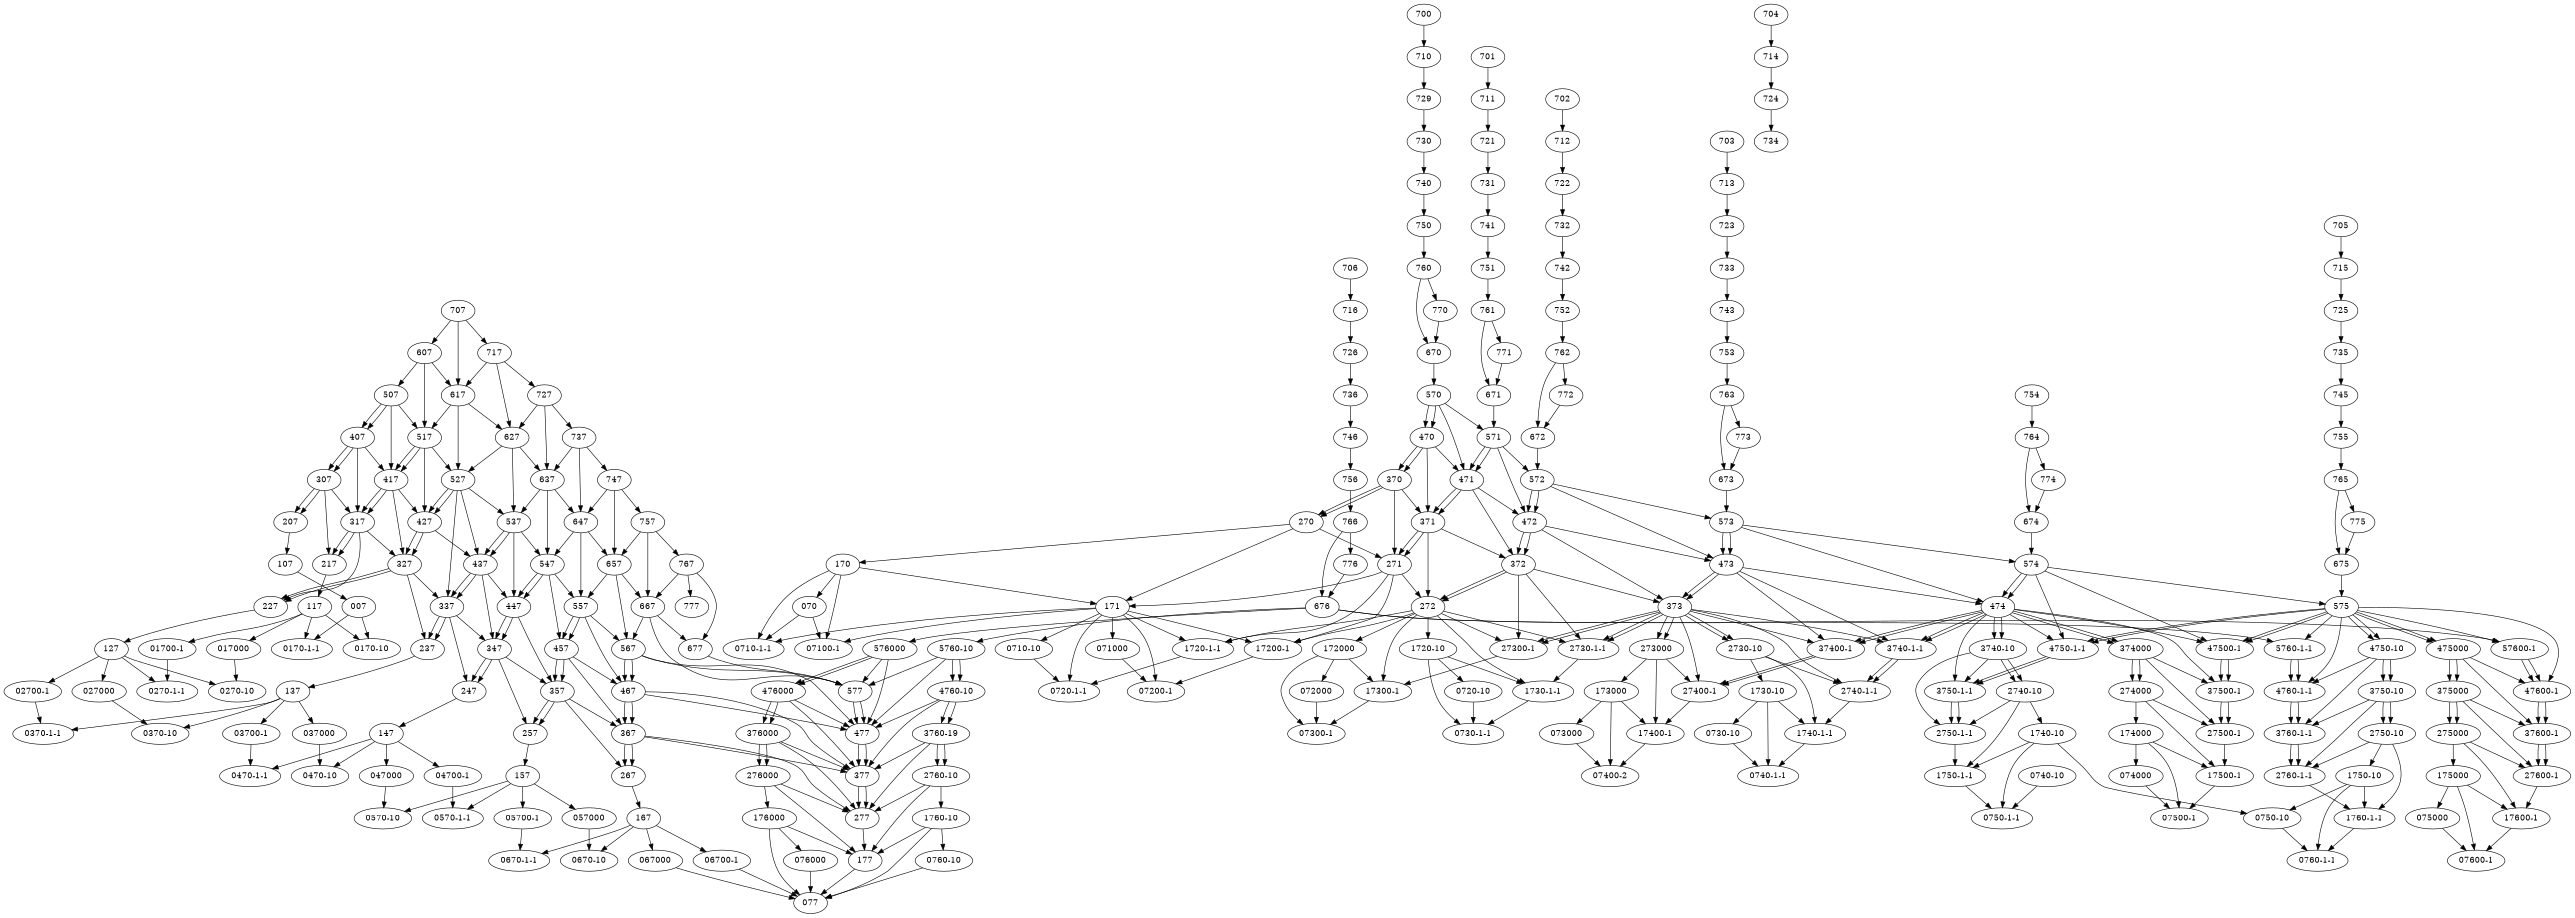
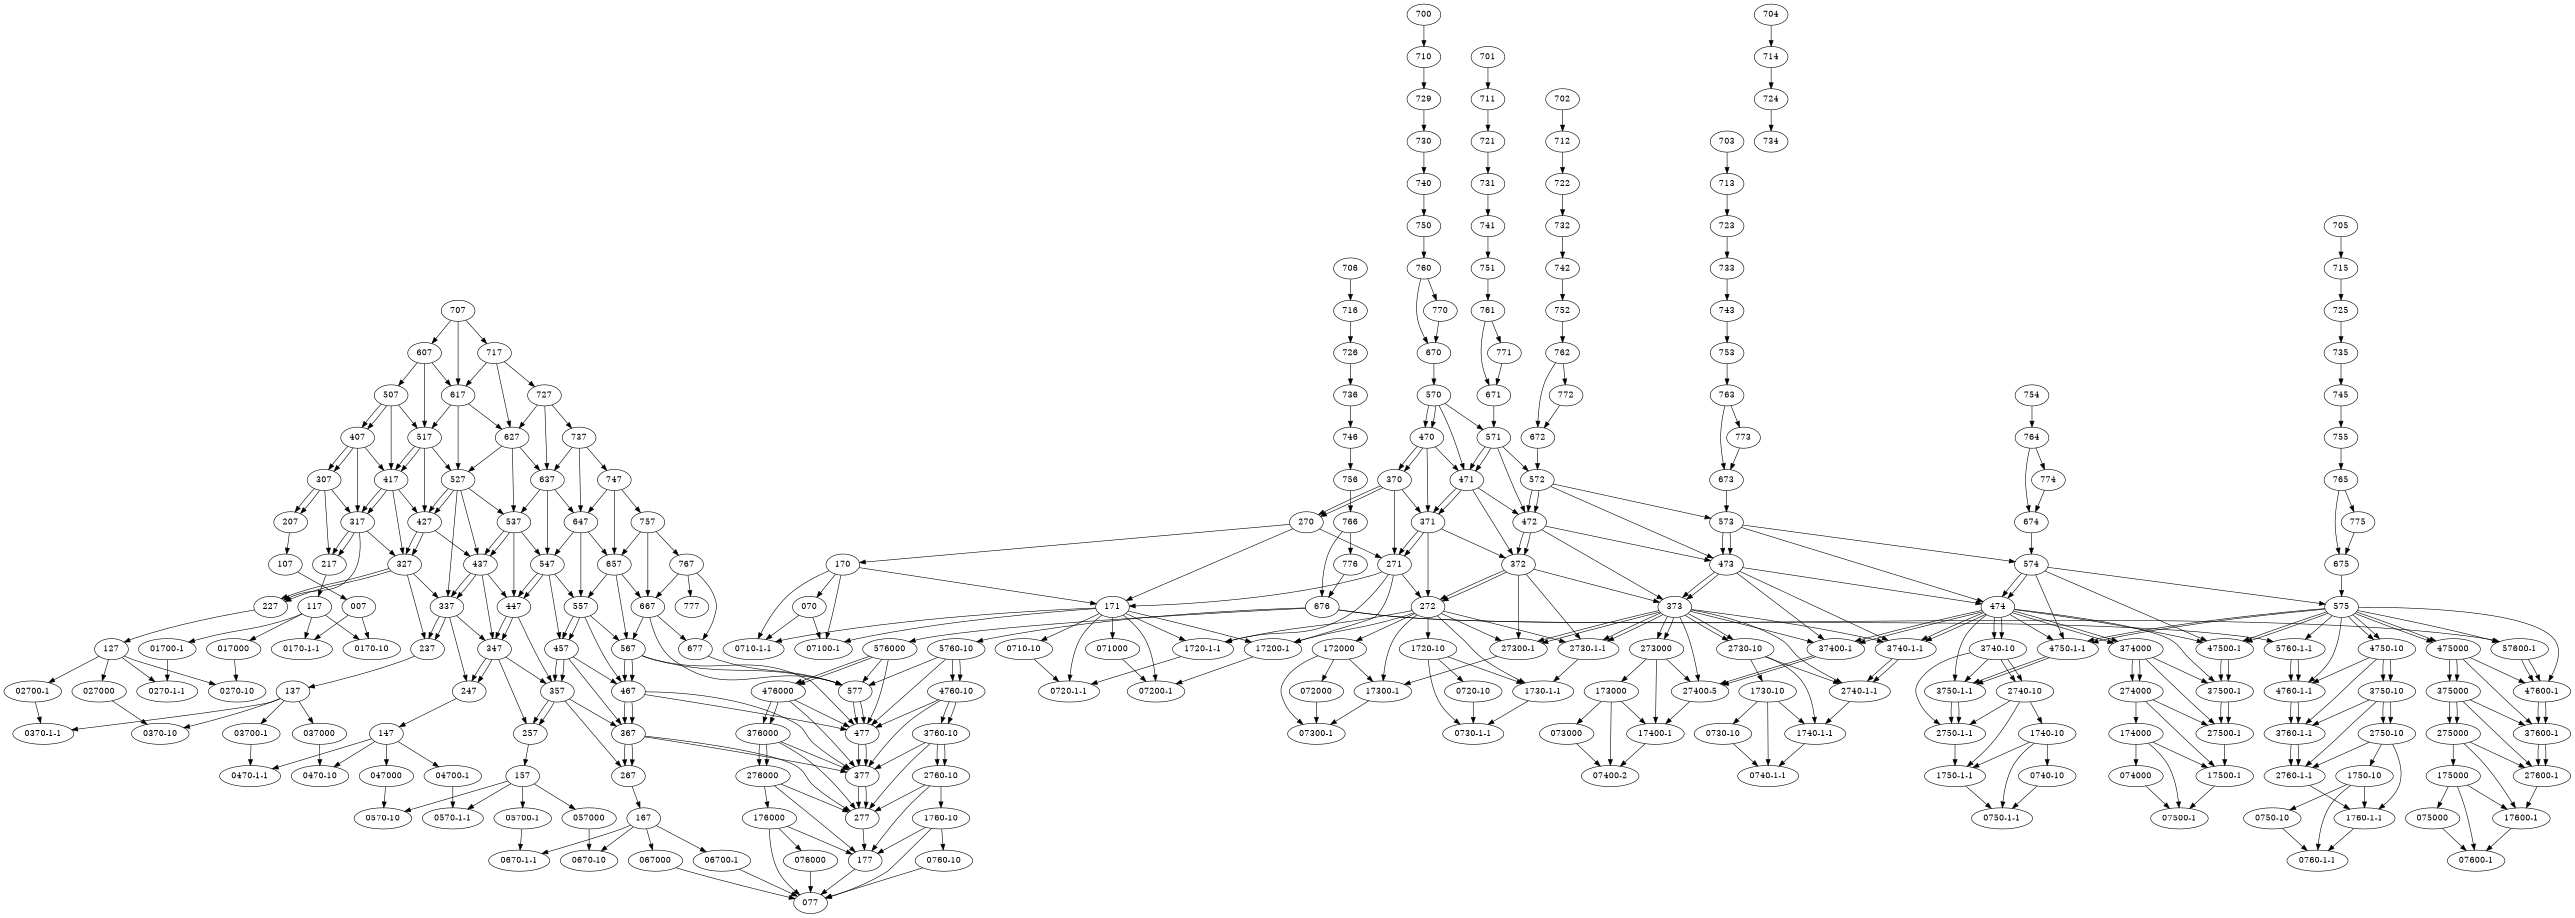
(1700, 691) -> (1700, 691)
(941, 734) -> (941, 734)
(2141, 795) -> (2047, 752)
